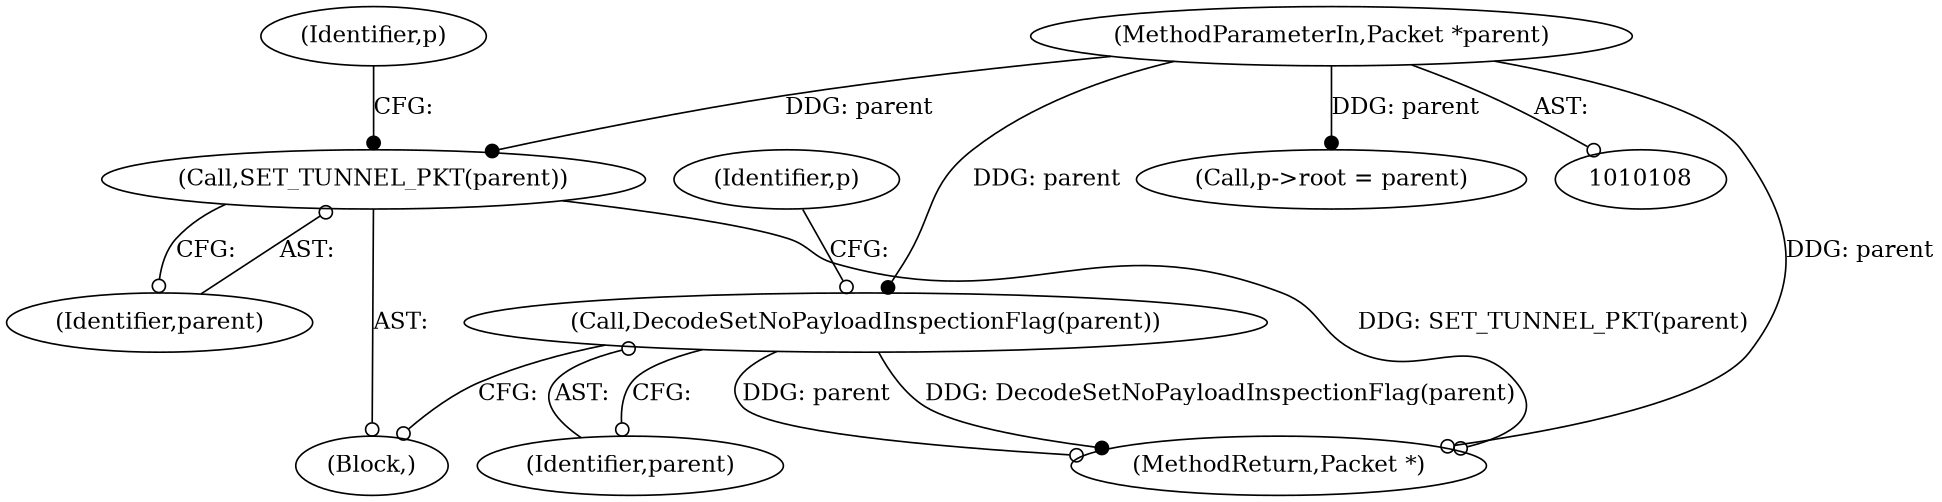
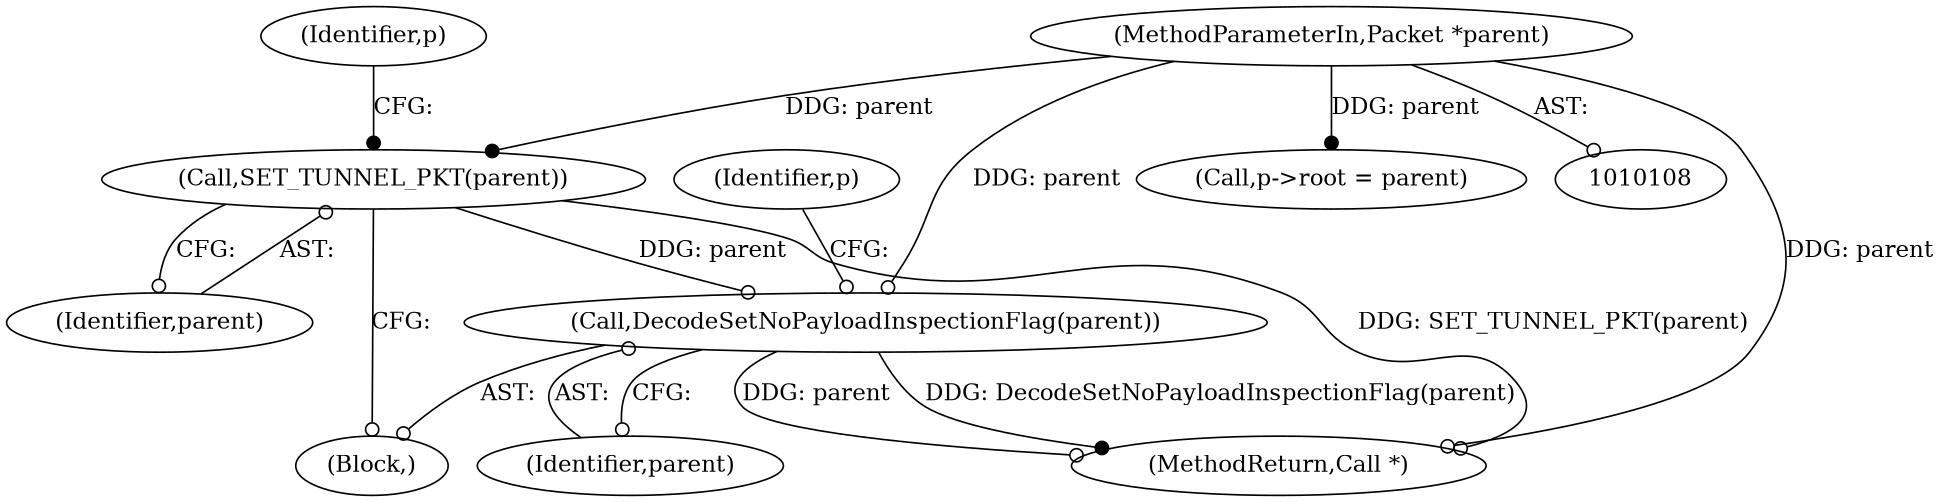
(999, 131) -> (999, 131)
none -> (598, 252)
(405, 323) -> (405, 323)
(512, 394) -> (512, 394)
(1279, 466) -> (1279, 466)
